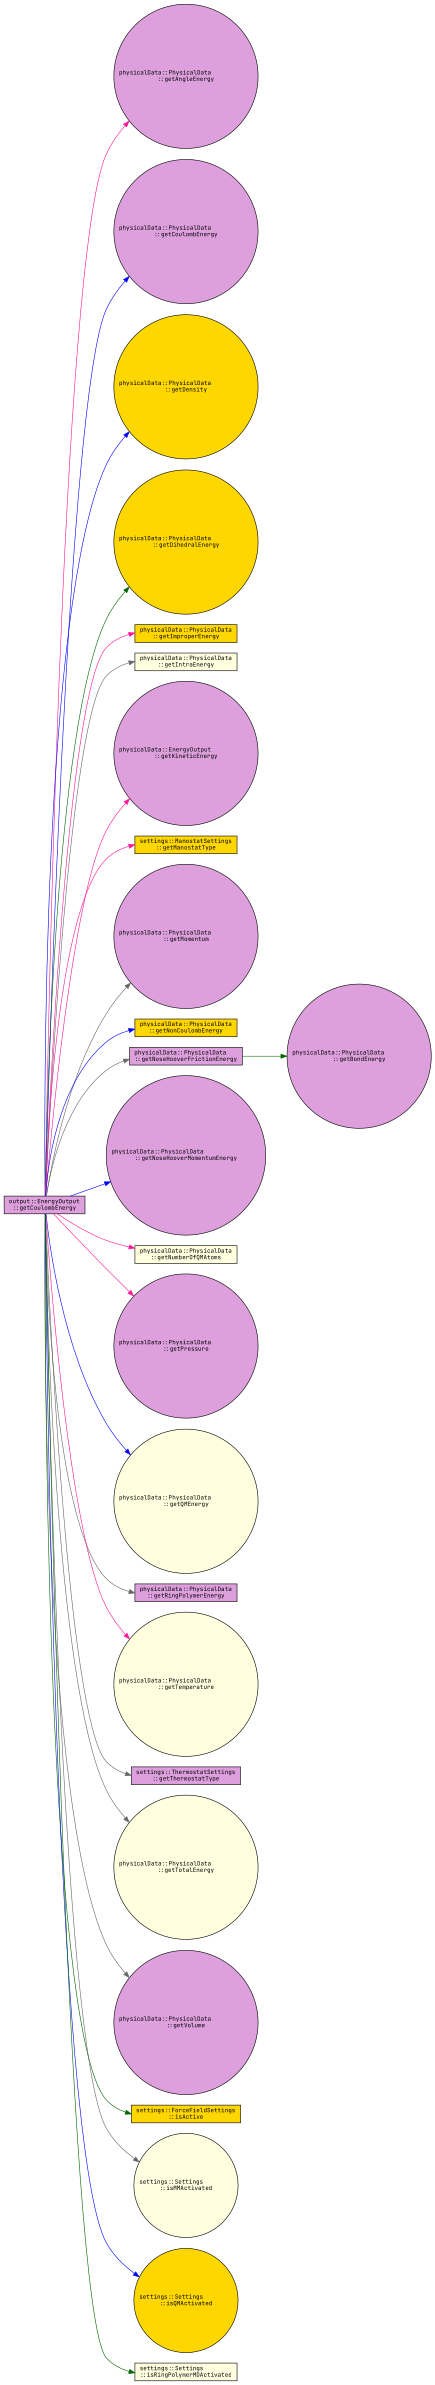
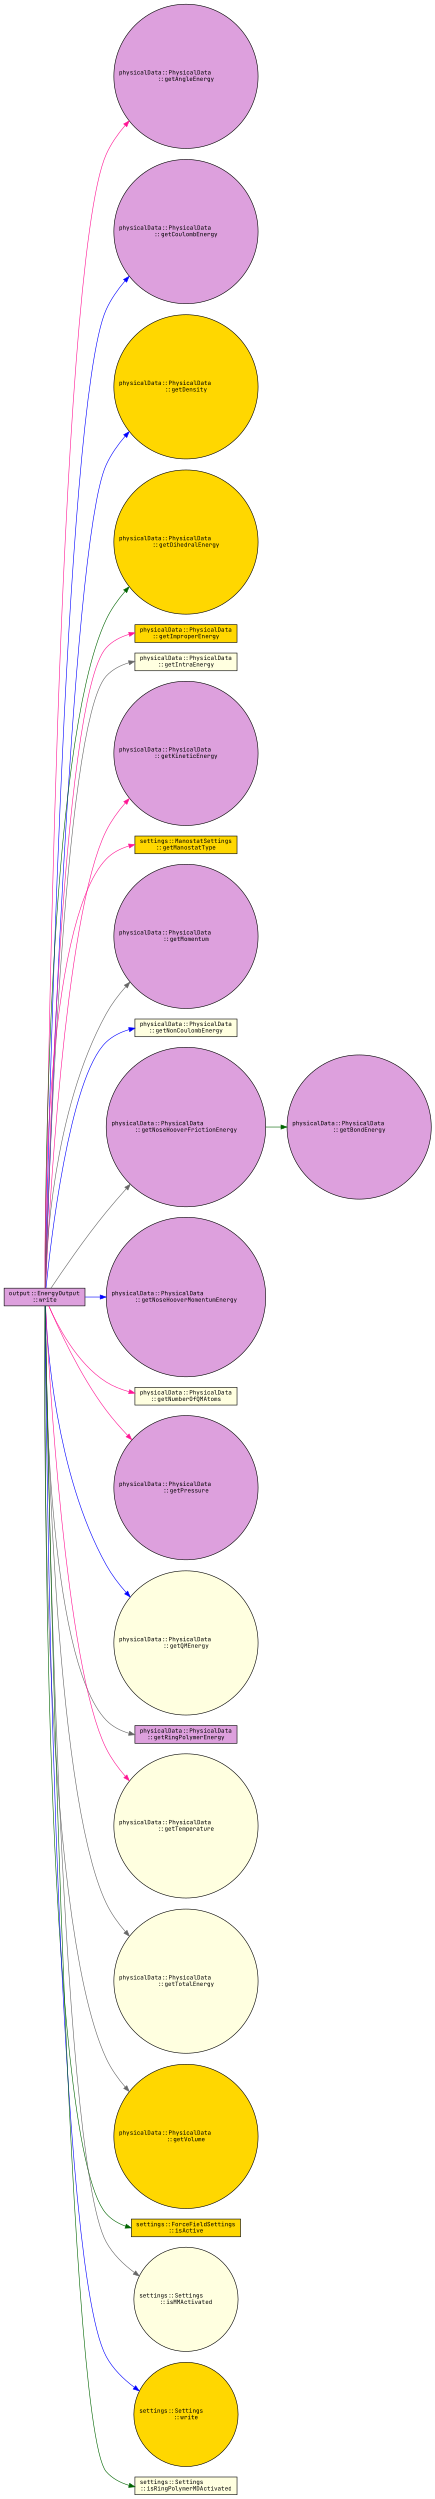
(186, 753) -> (186, 753)
(186, 1028) -> (186, 1028)
(186, 1056) -> (186, 1127)
(45, 1205) -> (45, 1297)
(186, 1776) -> none
(186, 2022) -> (186, 2136)
(186, 2300) -> (186, 2414)
